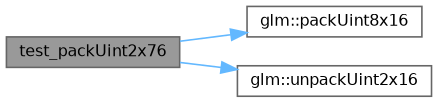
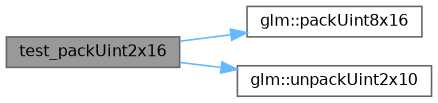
(93, 52) -> (93, 52)
(334, 81) -> (334, 81)
